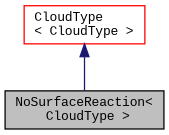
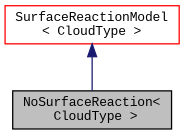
(85, 25) -> (92, 25)
